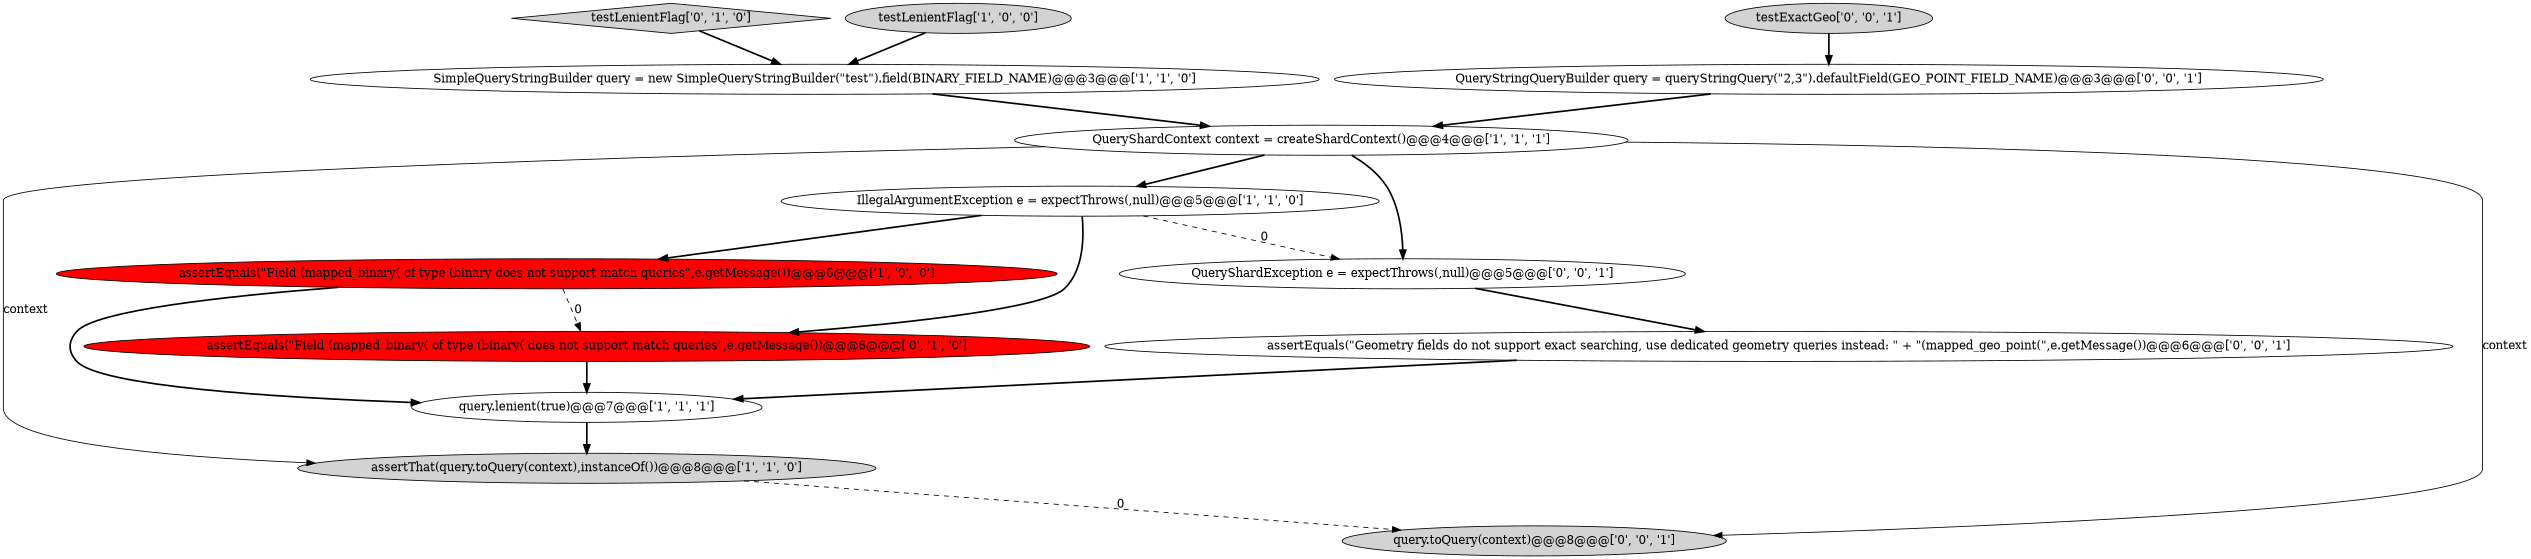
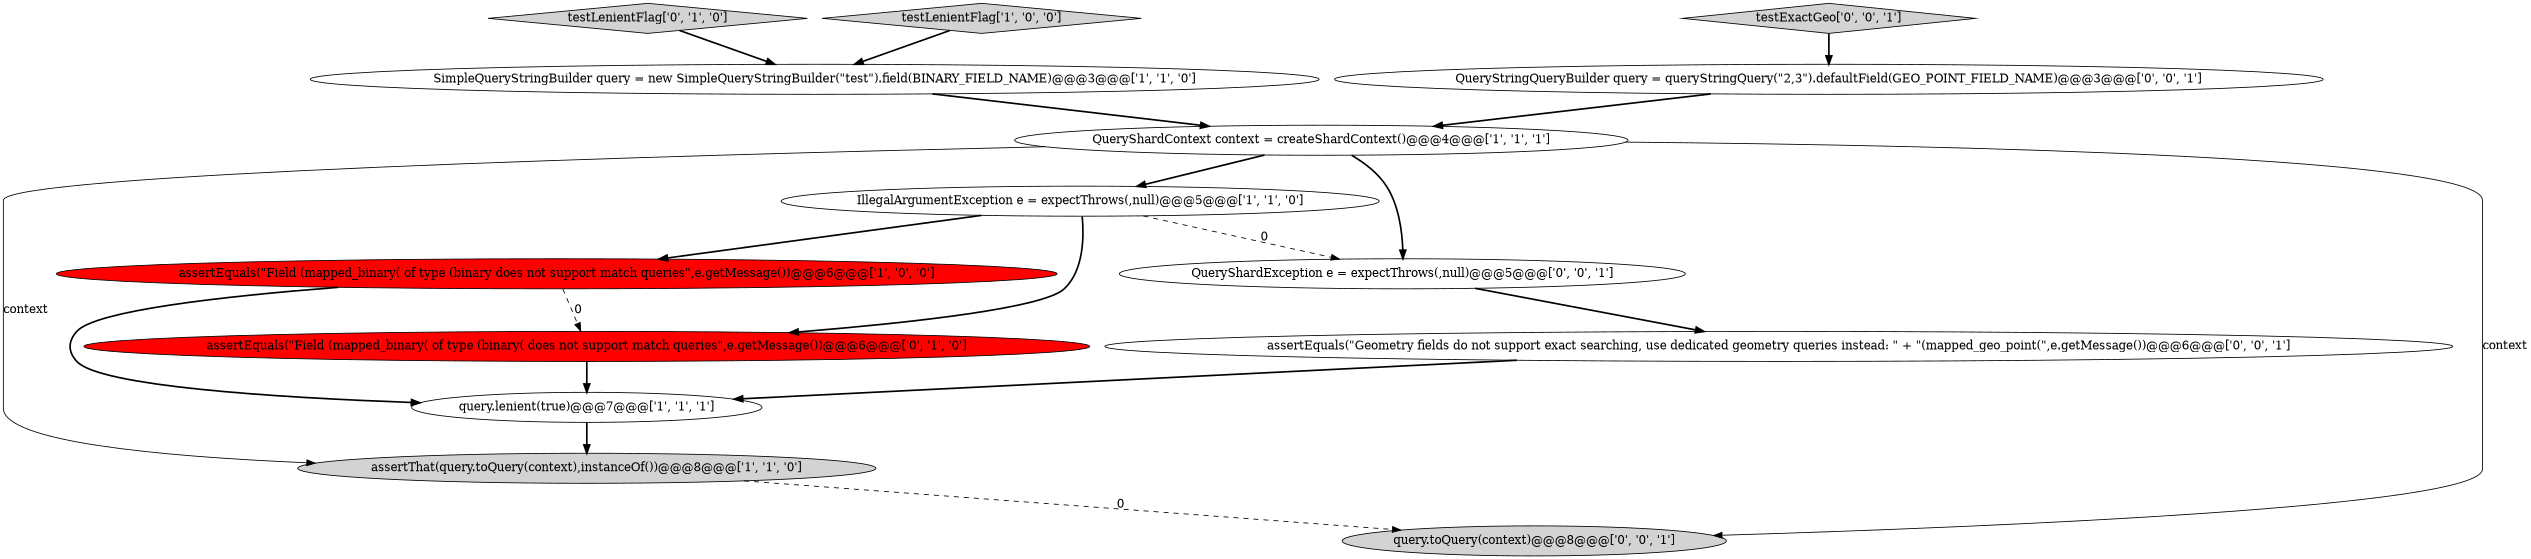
(958, 18) -> (982, 18)
(1829, 18) -> (1829, 18)
